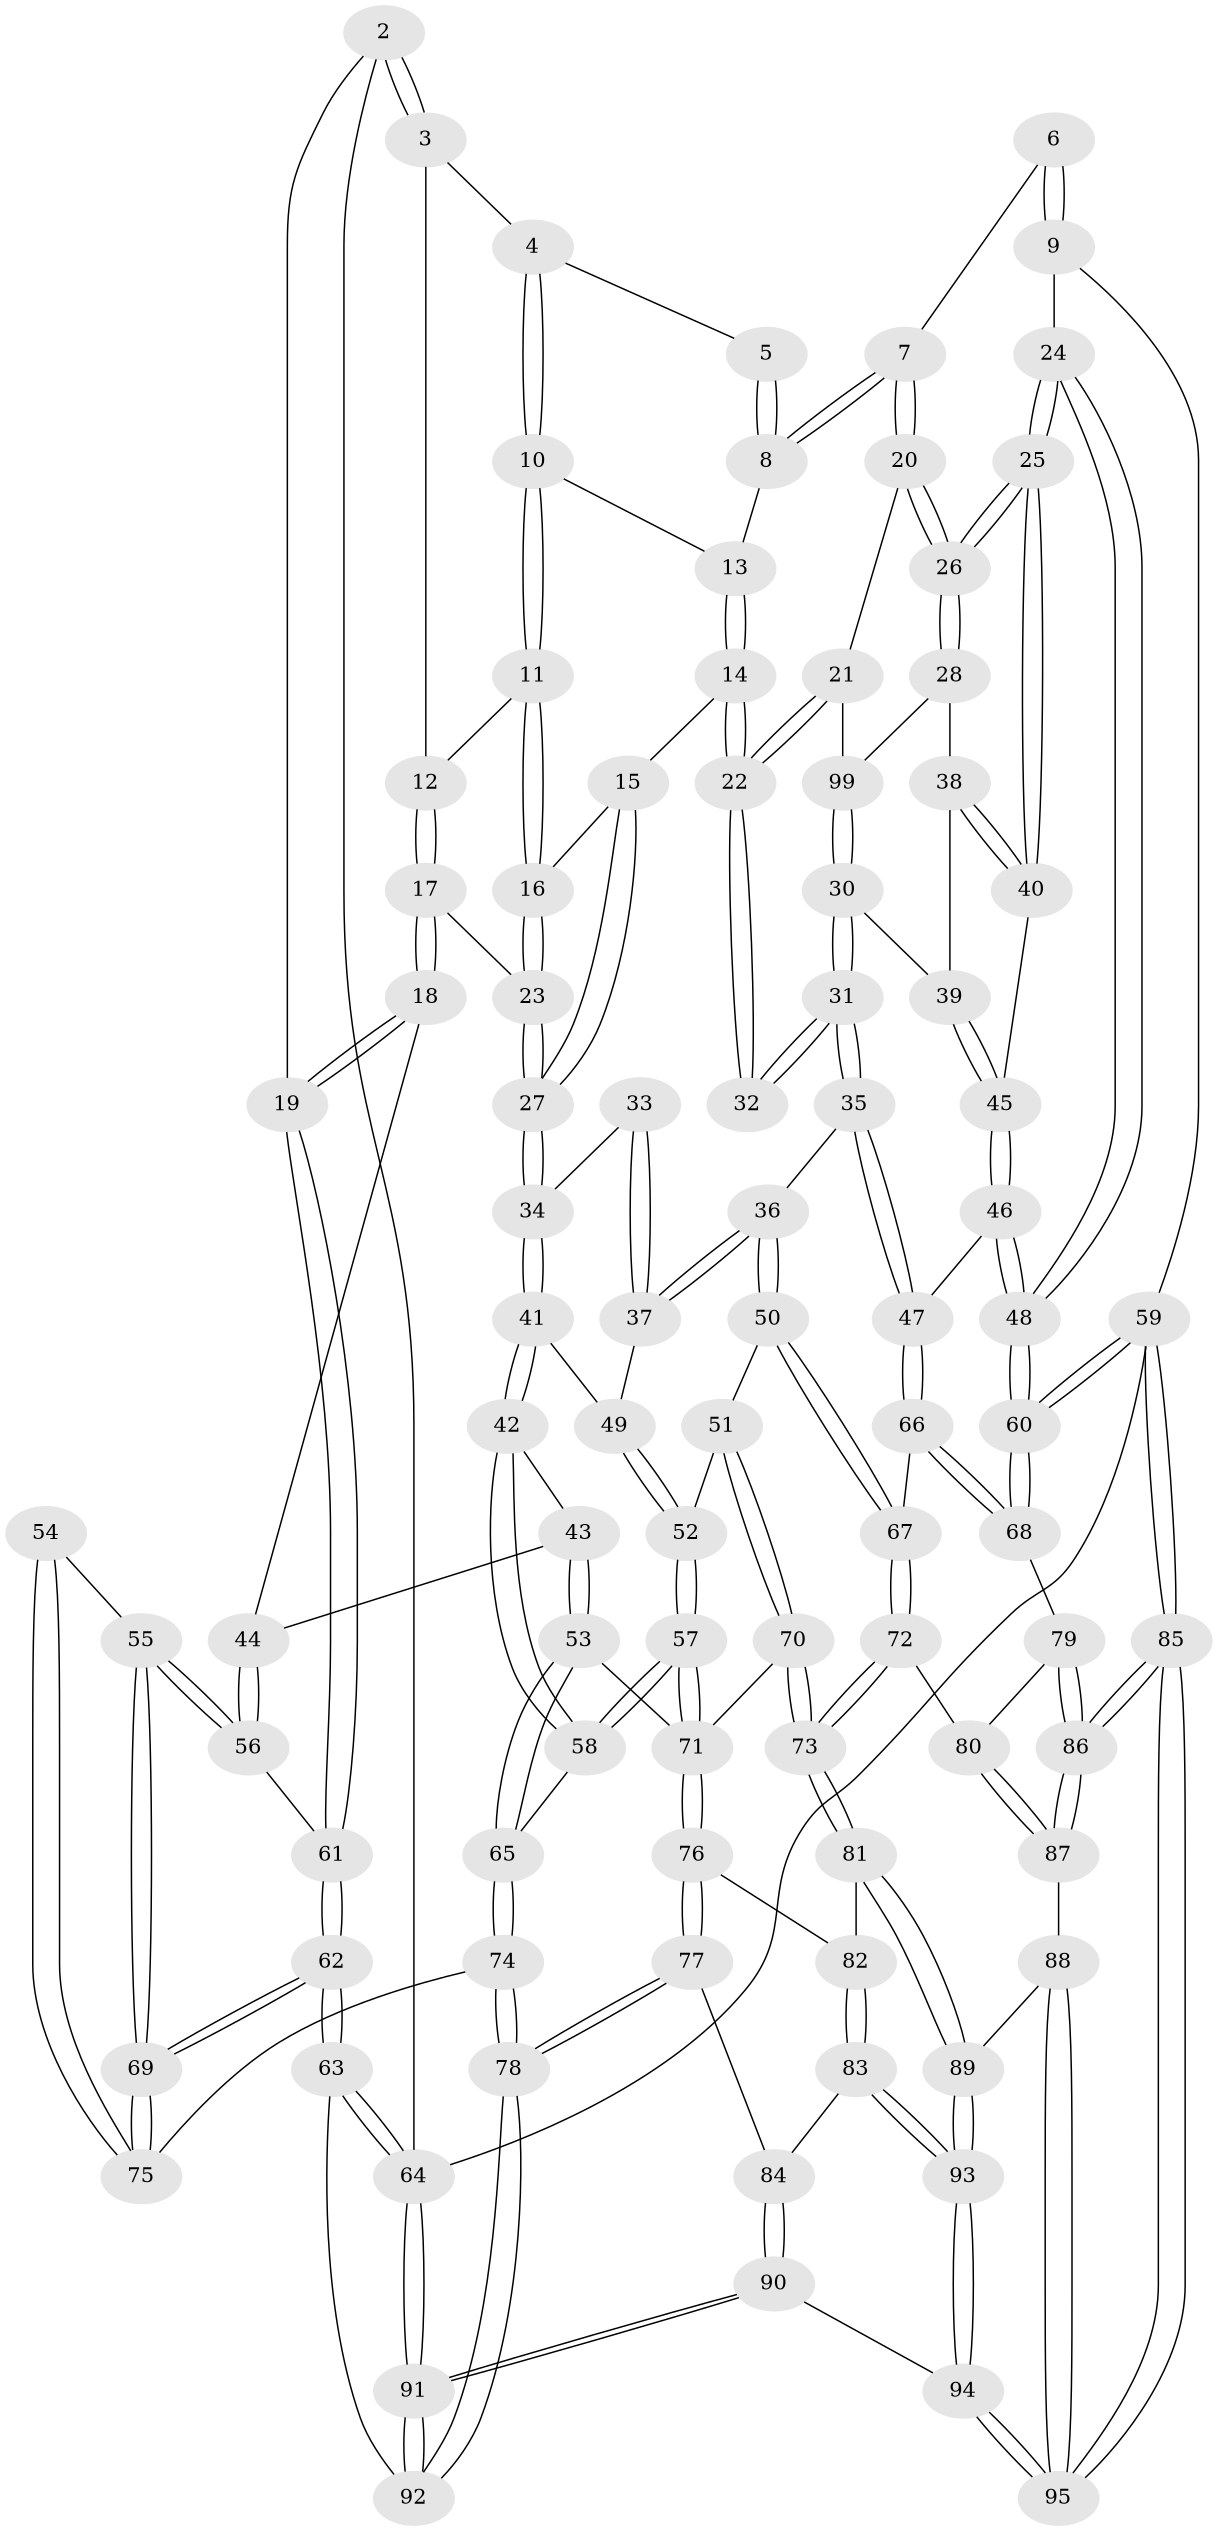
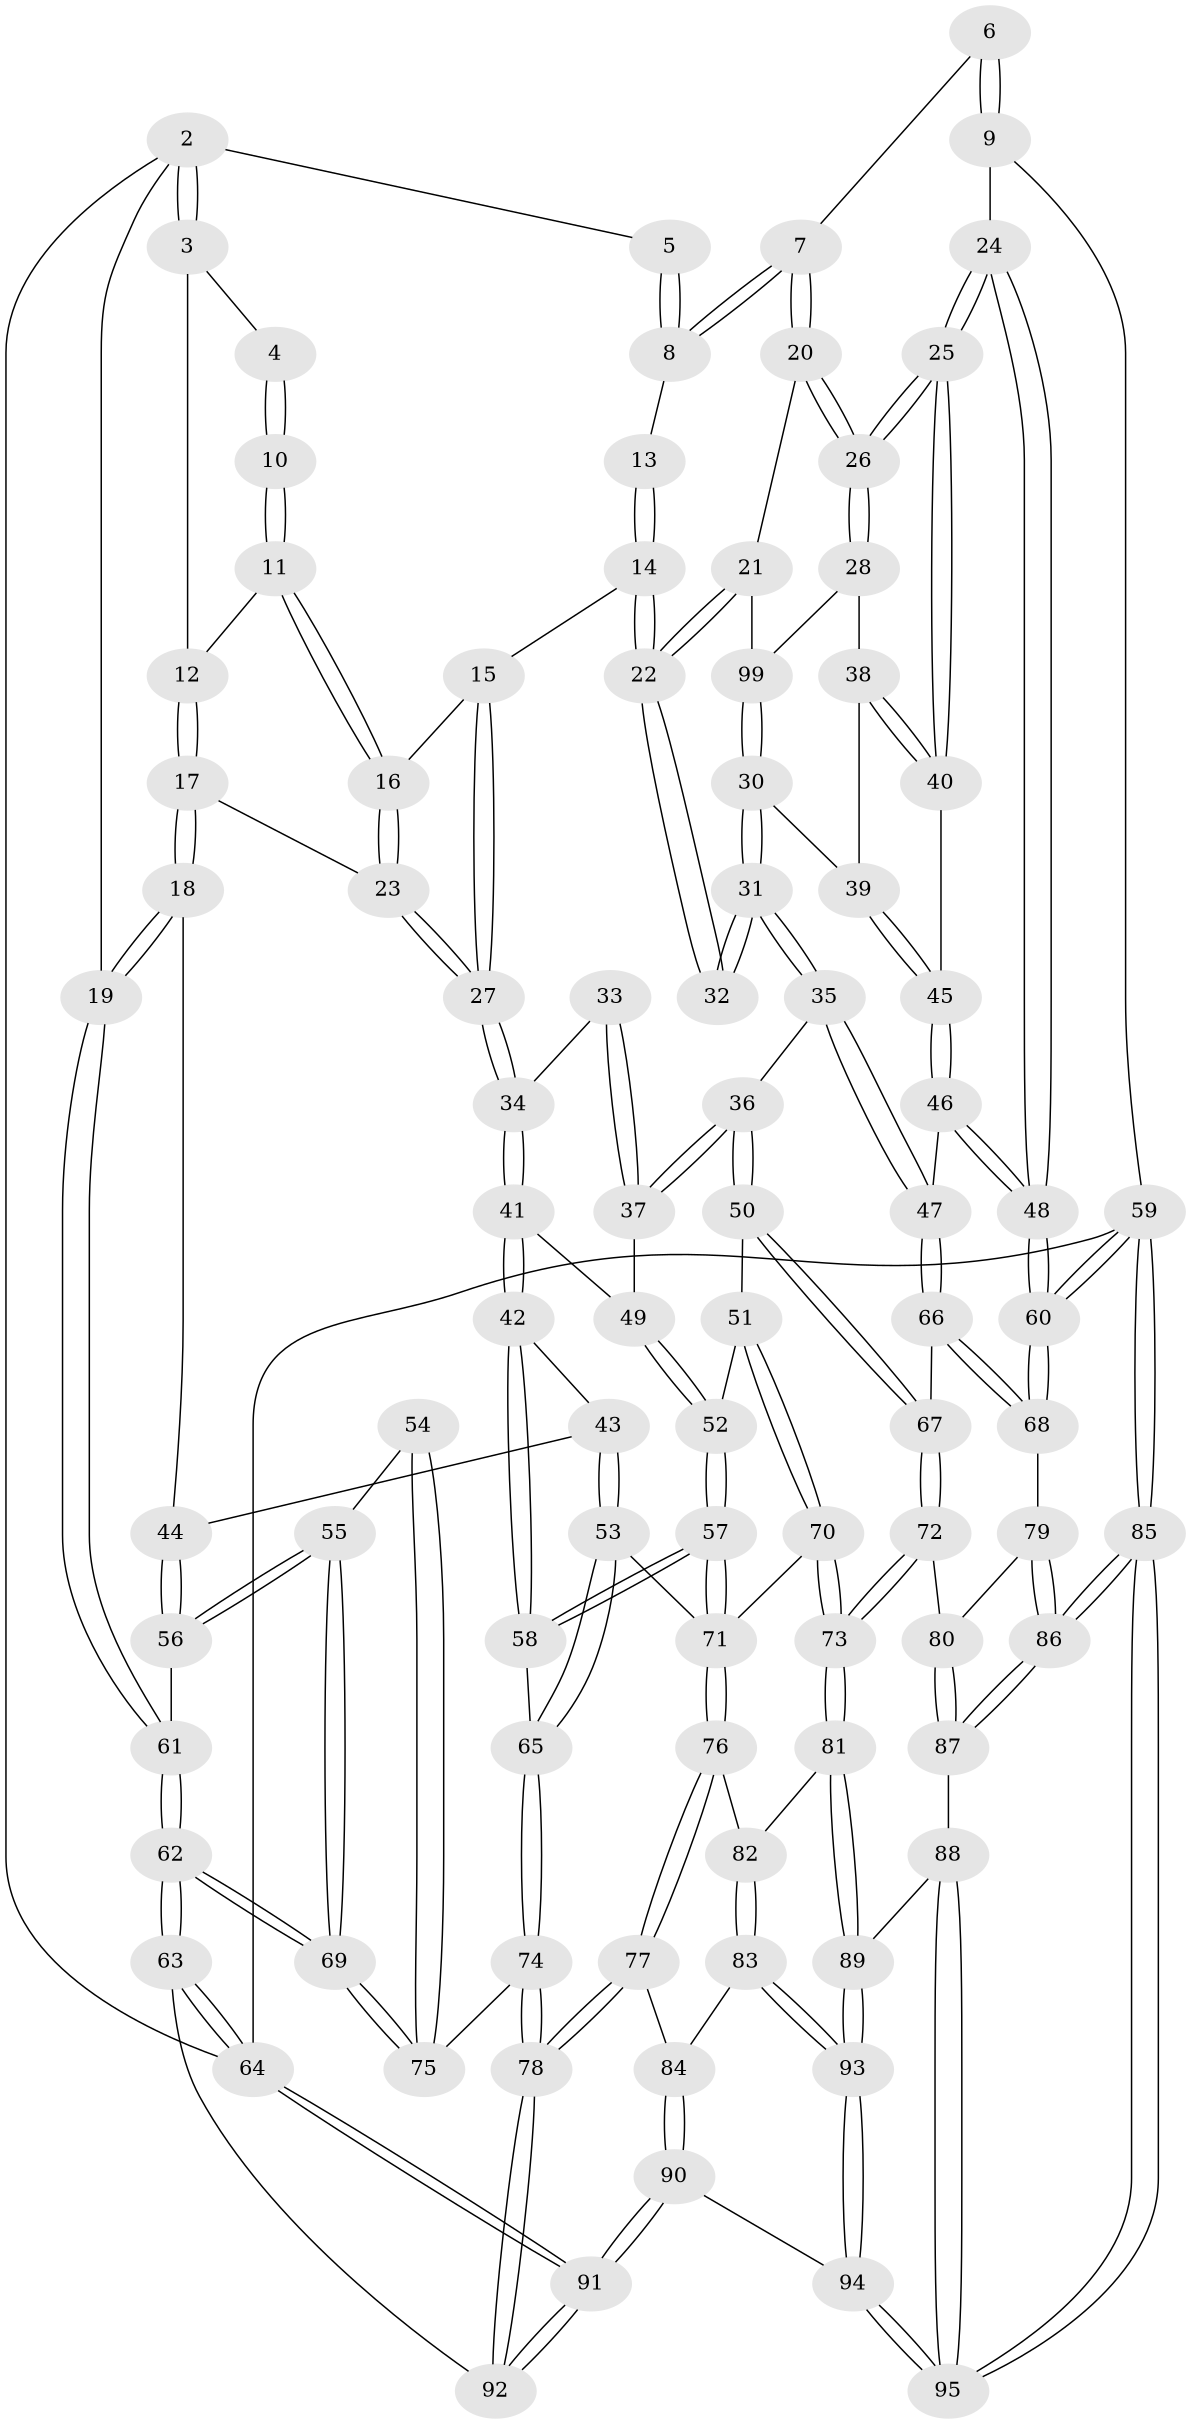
(650, 301) -> (429, 194)
(634, 515) -> none
